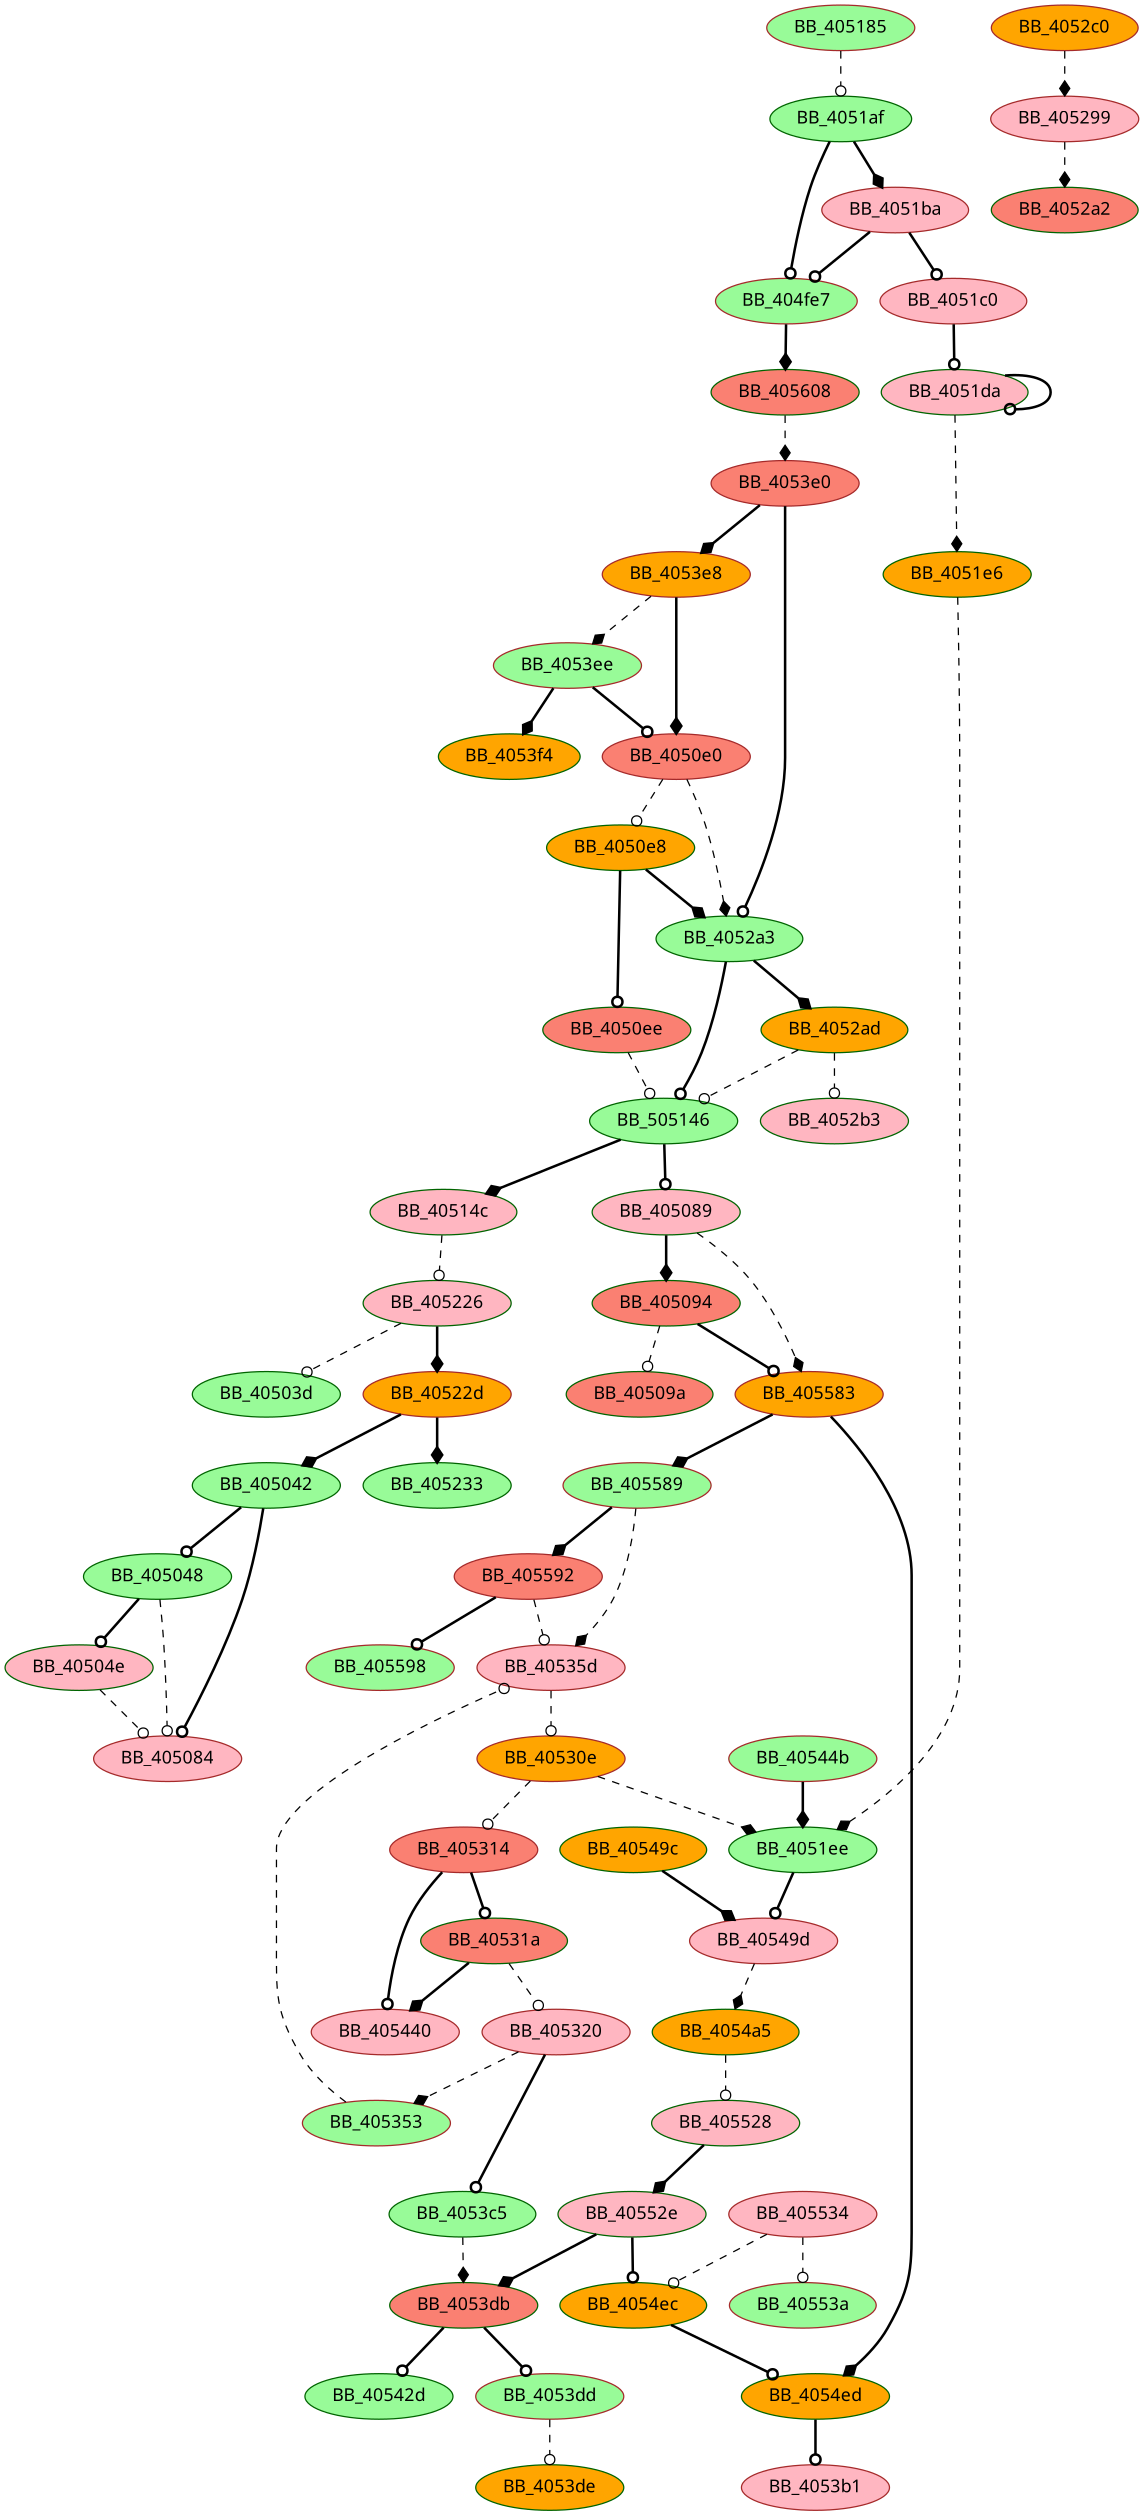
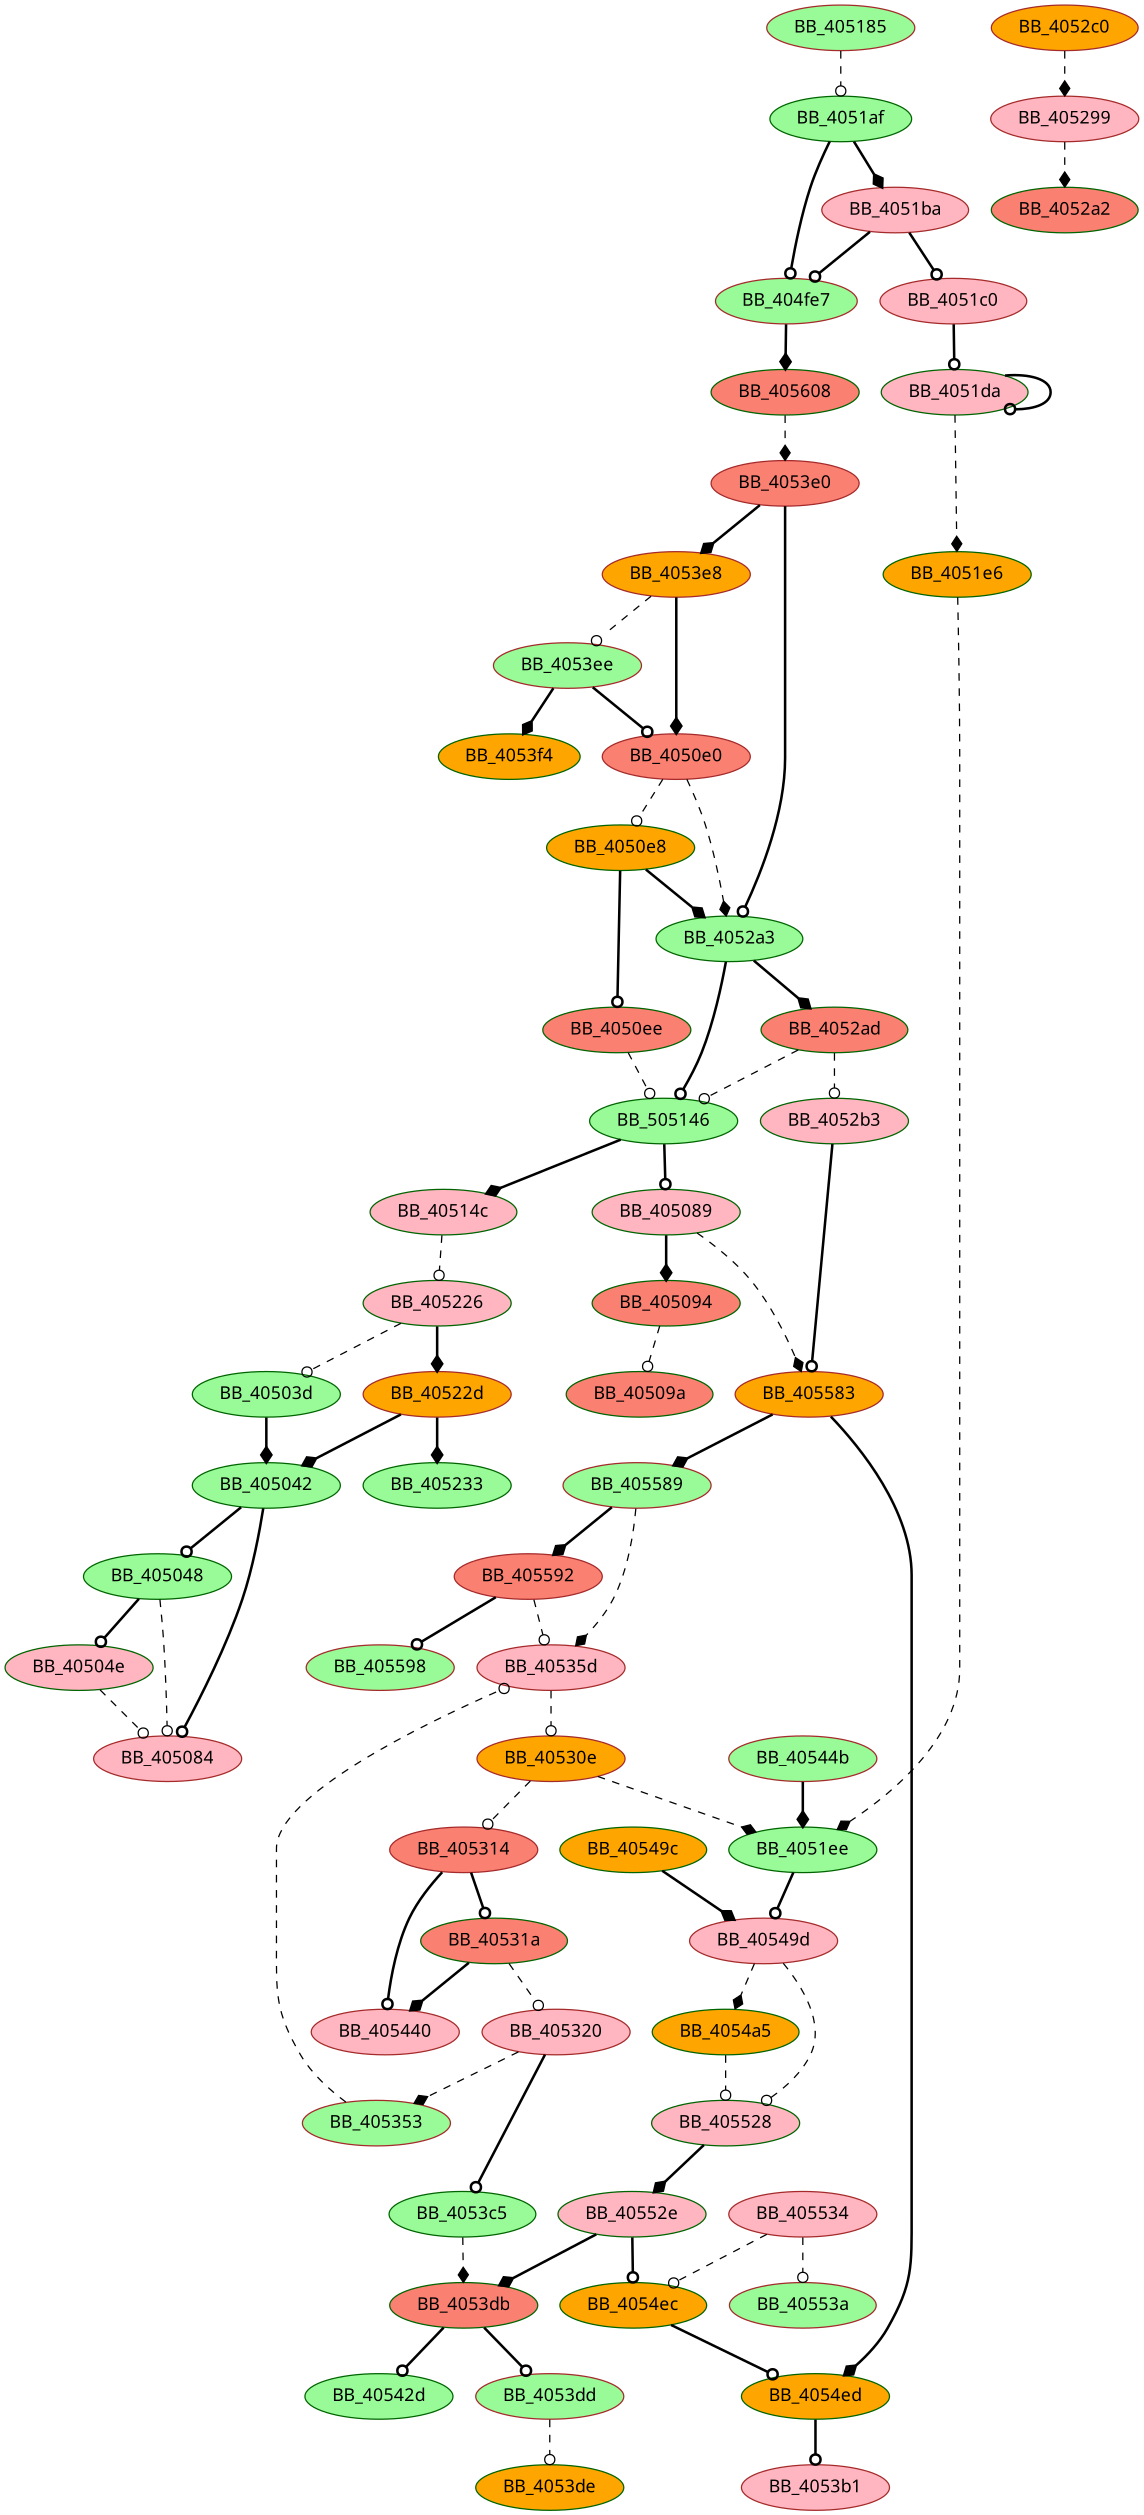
(628, 615) -> (628, 615)
(834, 1030) -> (834, 1030)
(733, 1346) -> (822, 1252)
none -> (266, 1432)
none -> (815, 2035)
